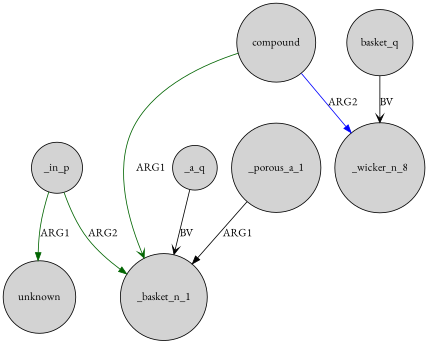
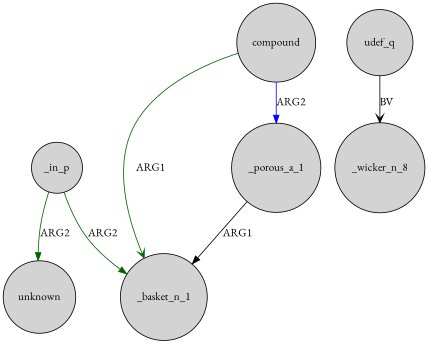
(380, 43) -> (380, 43)
(324, 100) -> (276, 99)
(195, 168) -> none
(55, 233) -> (55, 233)
